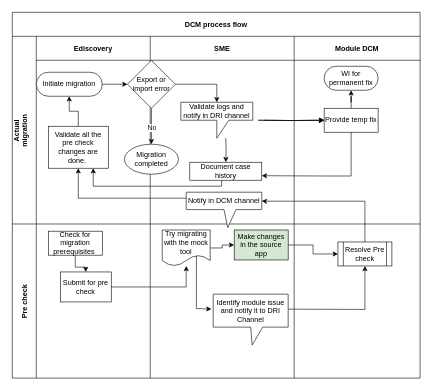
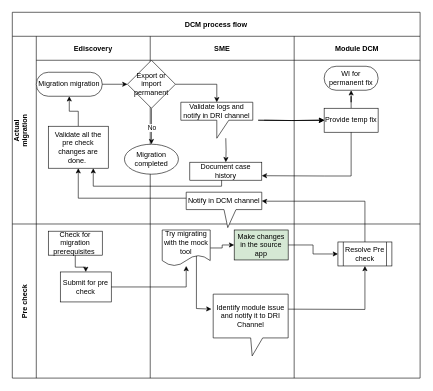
(69, 84) -> (69, 84)
(152, 84) -> (152, 84)
(251, 320) -> (251, 325)
